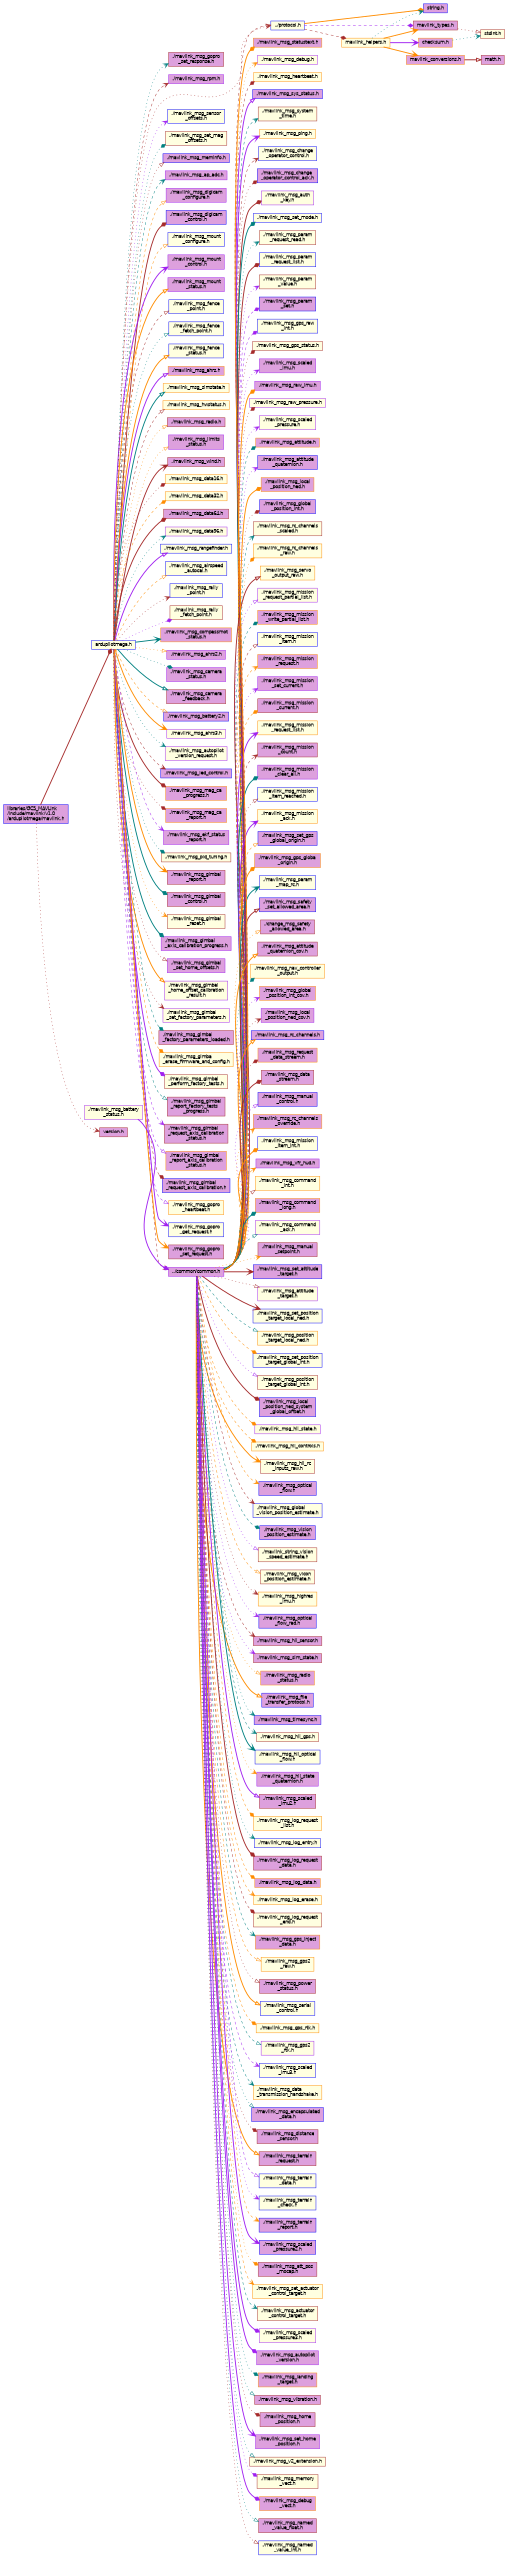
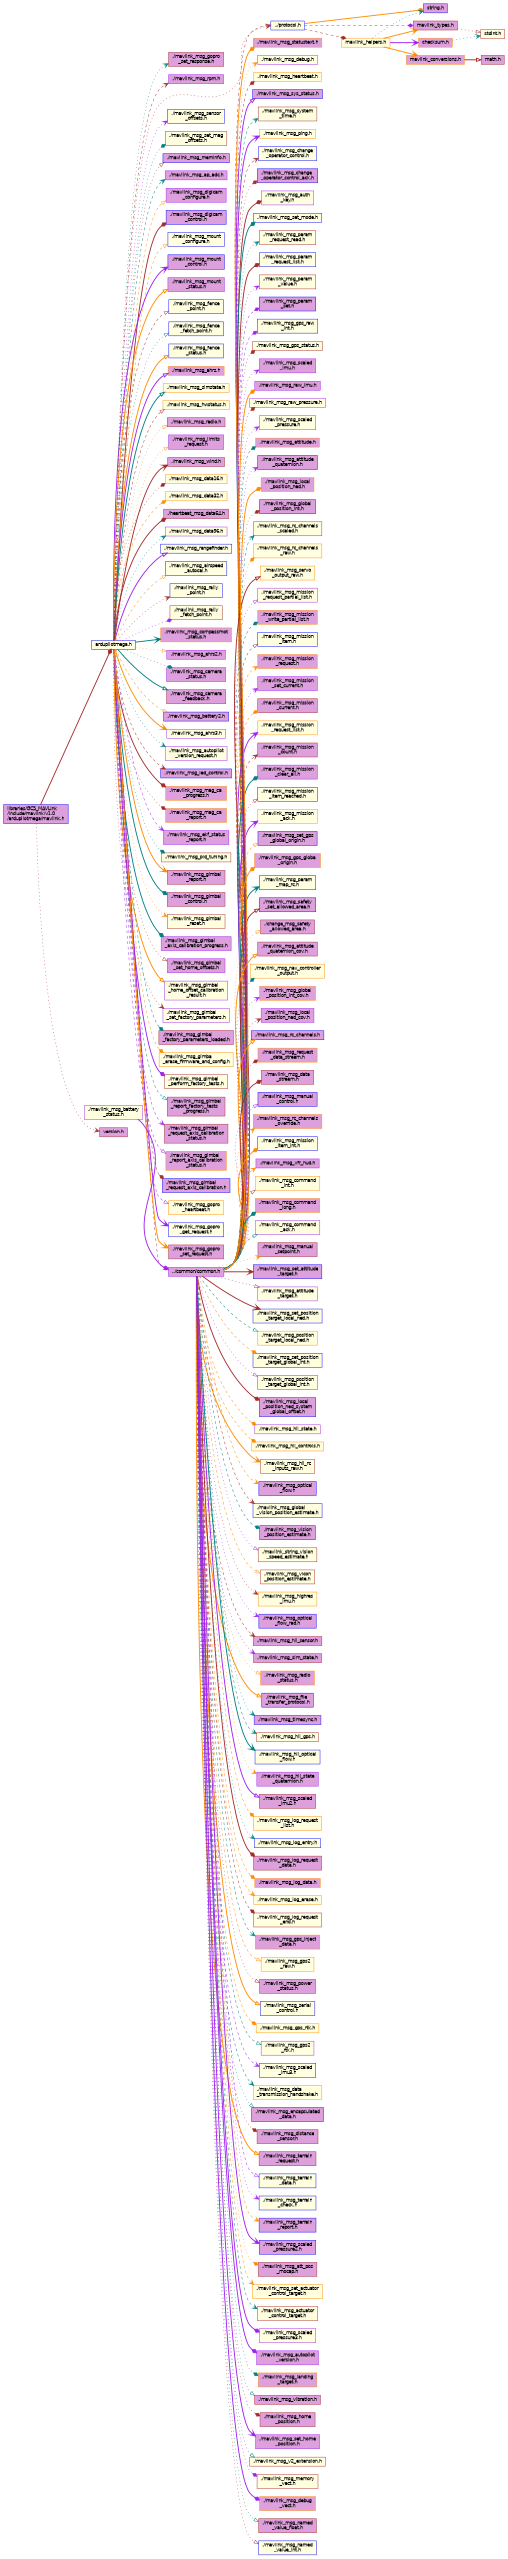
(196, 262) -> (196, 262)
(196, 442) -> (196, 442)
(196, 514) -> (196, 514)
